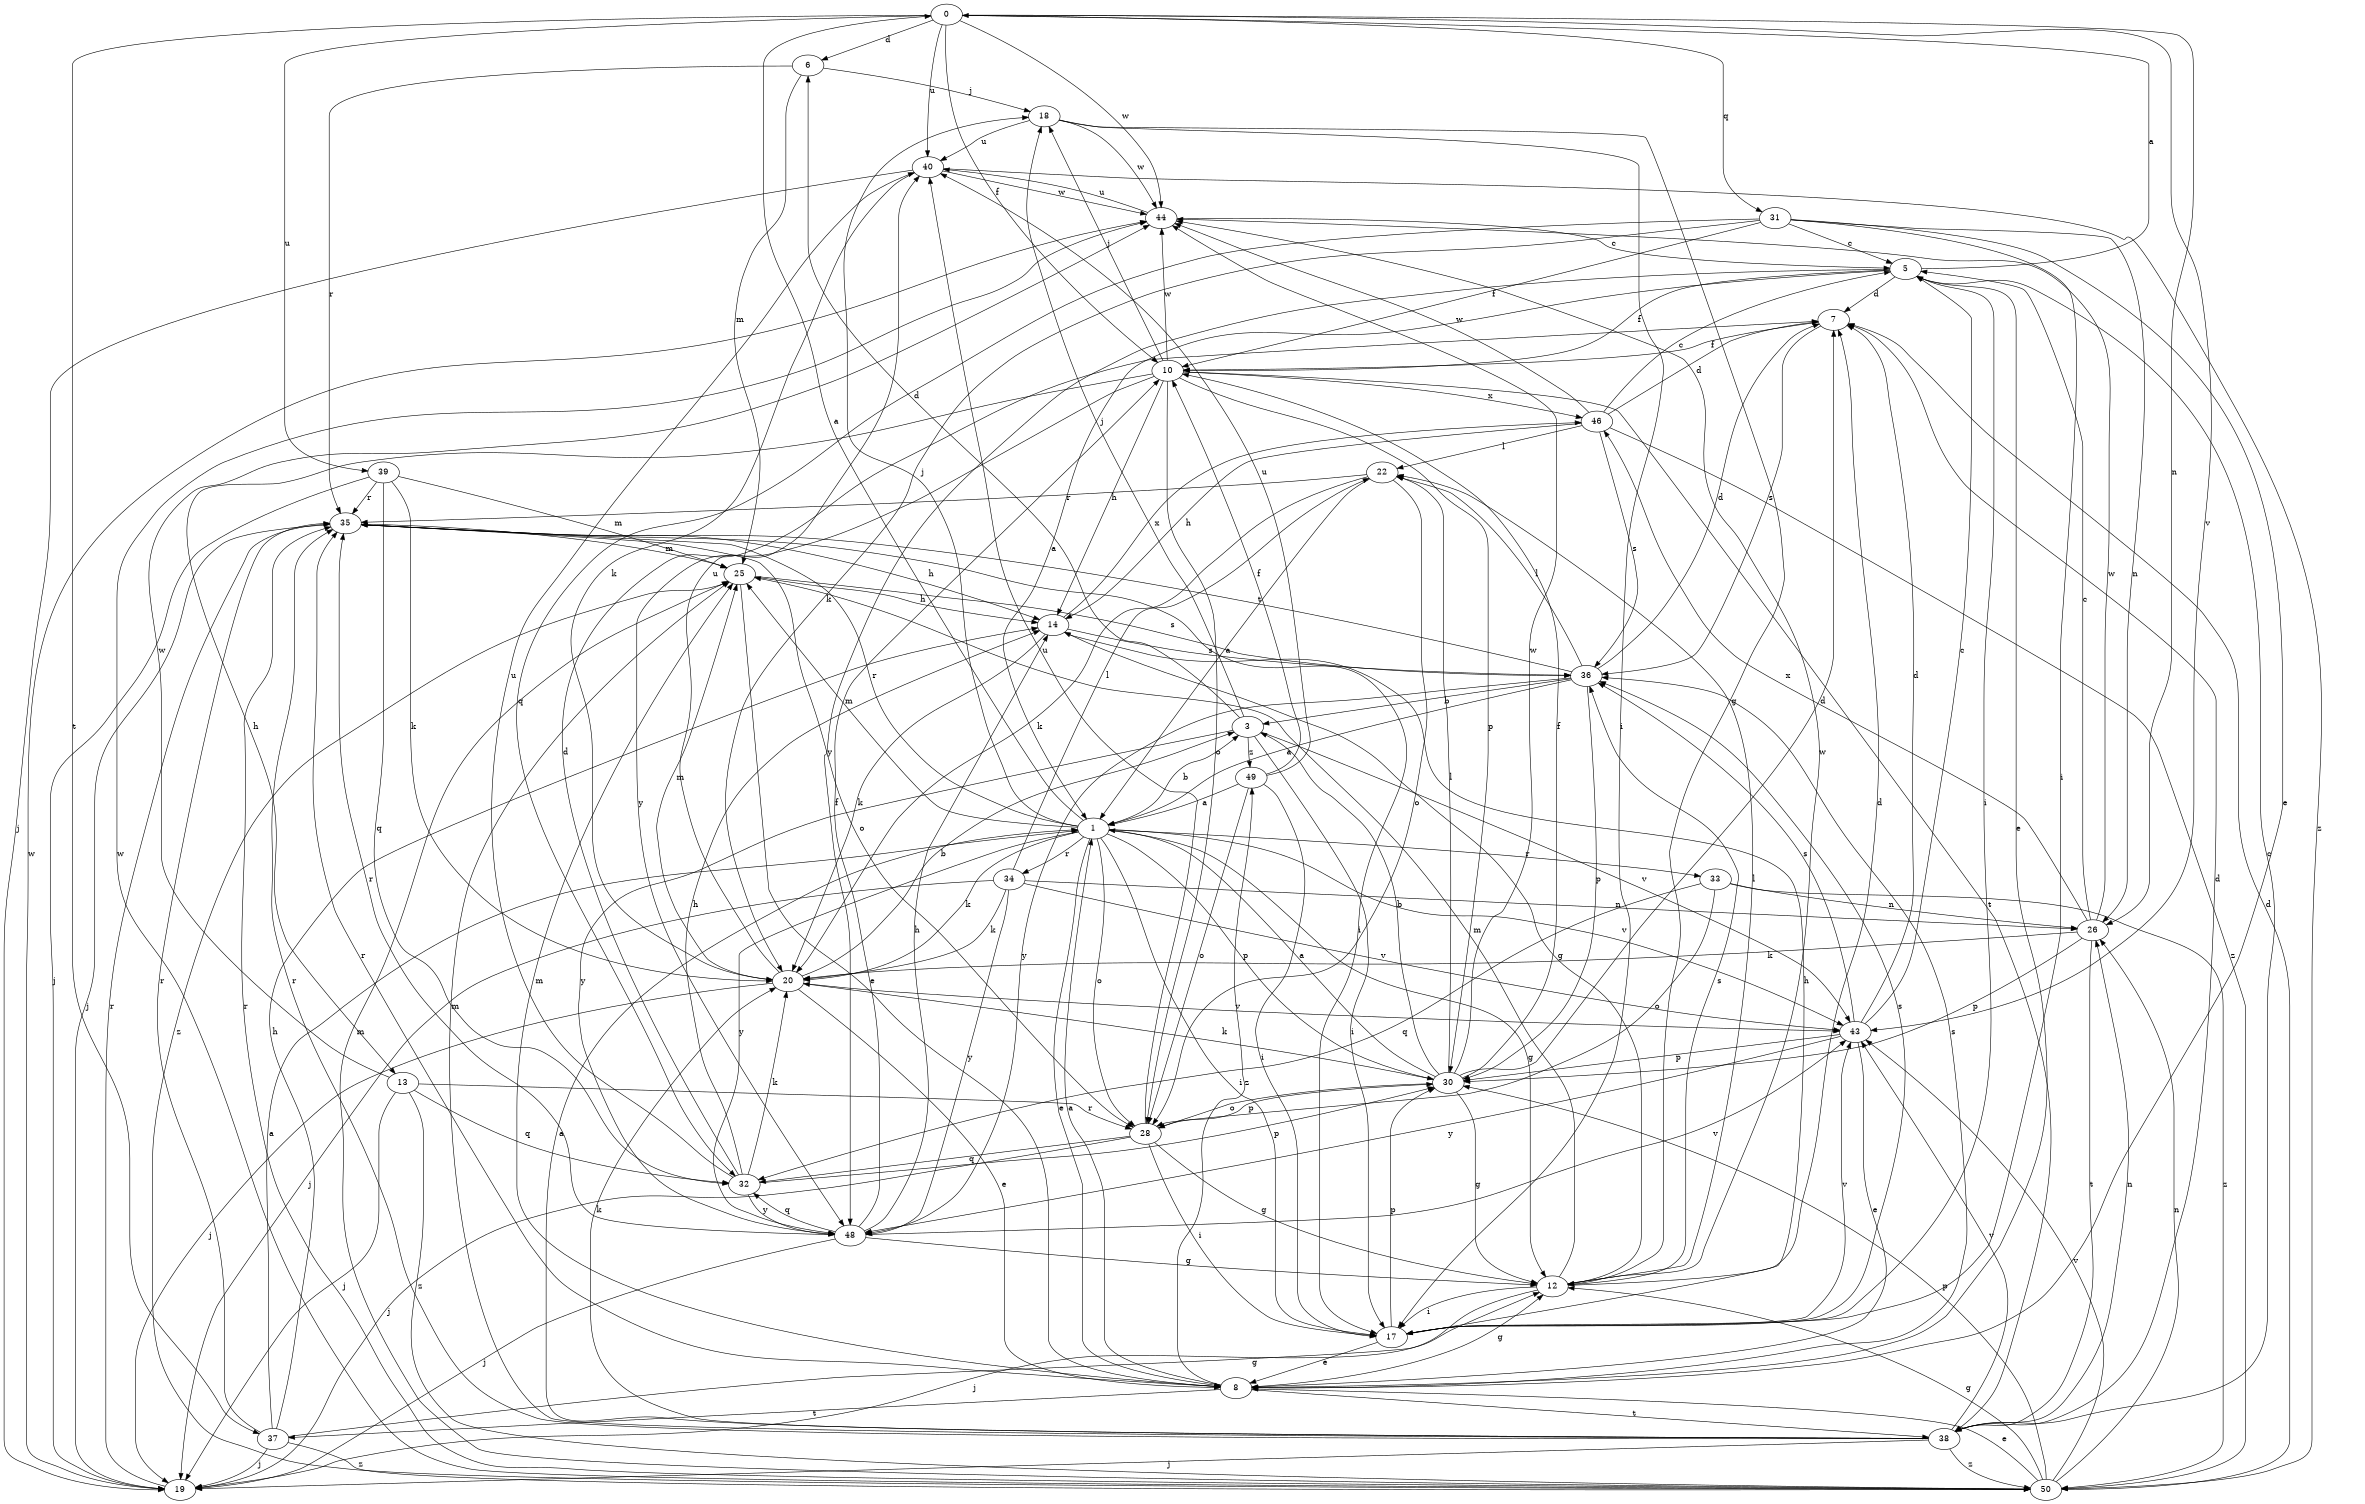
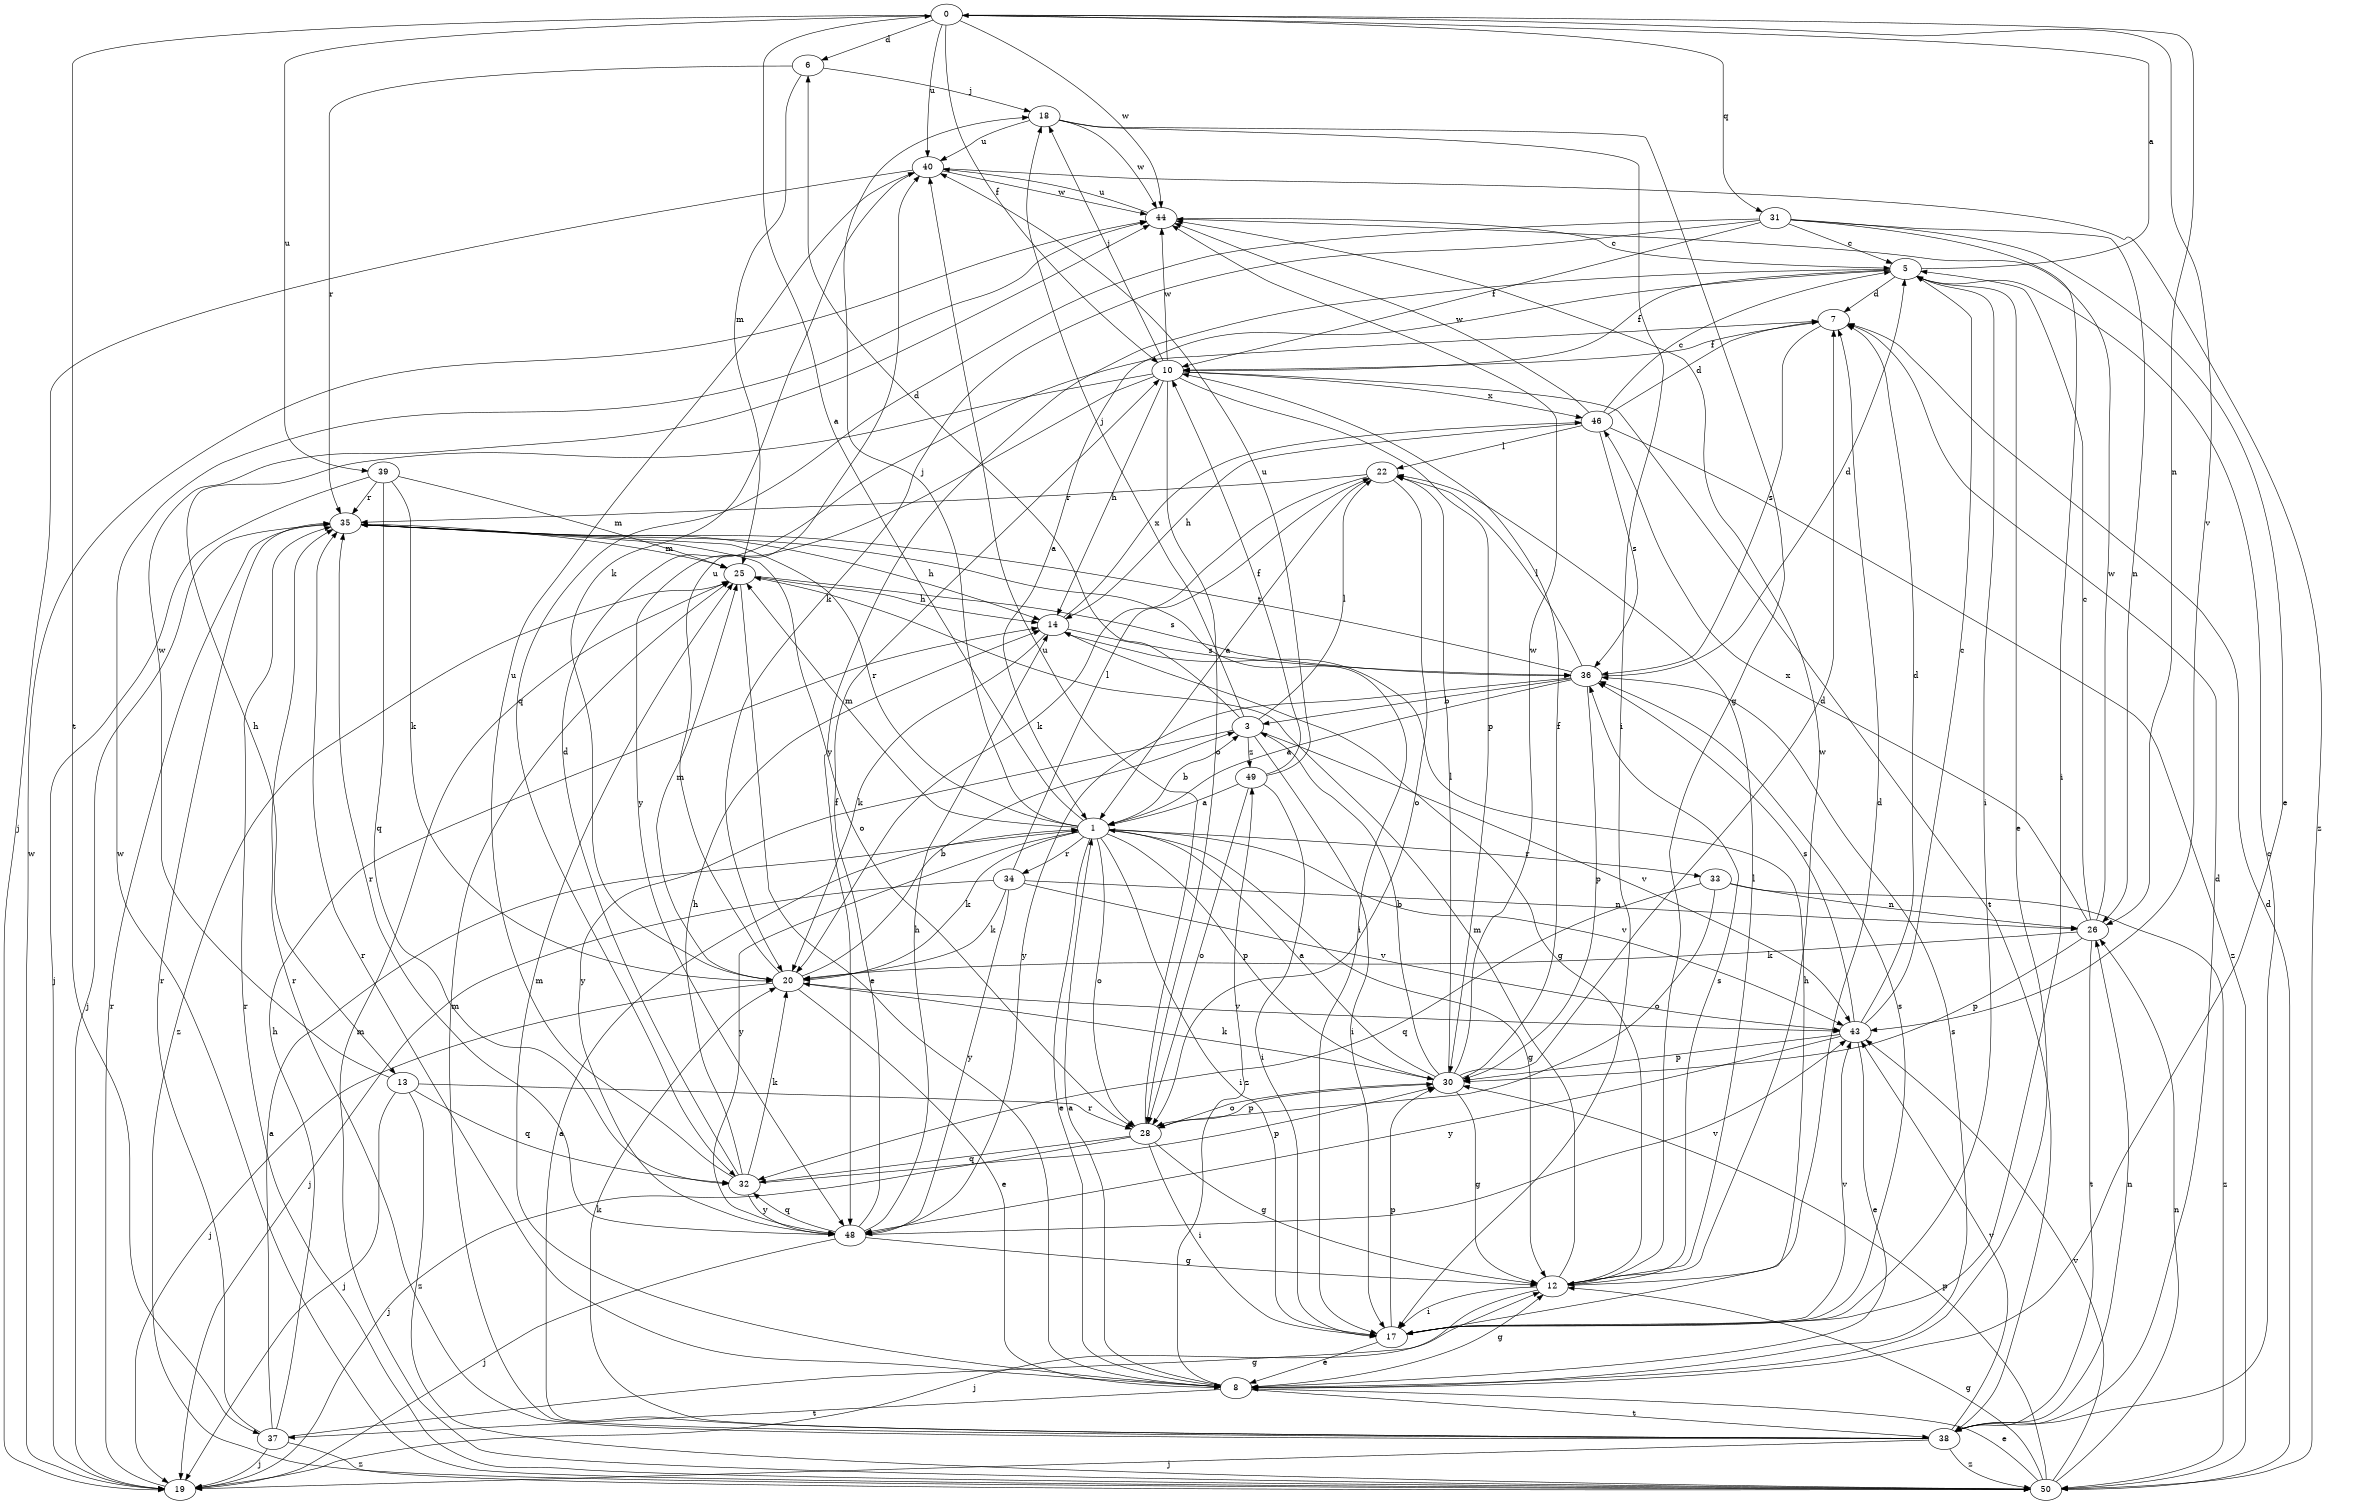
(1713, 512) -> (1805, 531)
none -> (1341, 613)
